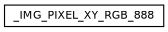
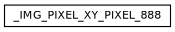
(84, 16) -> (88, 16)
